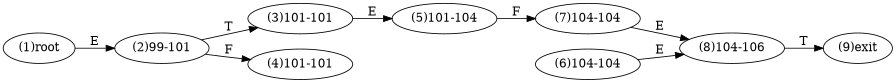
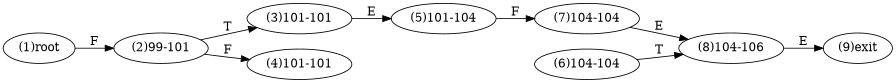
(95, 42) -> (94, 42)
(804, 42) -> (803, 42)
(660, 50) -> (659, 50)
